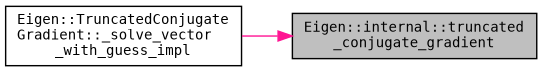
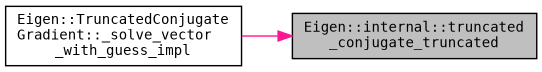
(415, 36) -> (415, 36)
